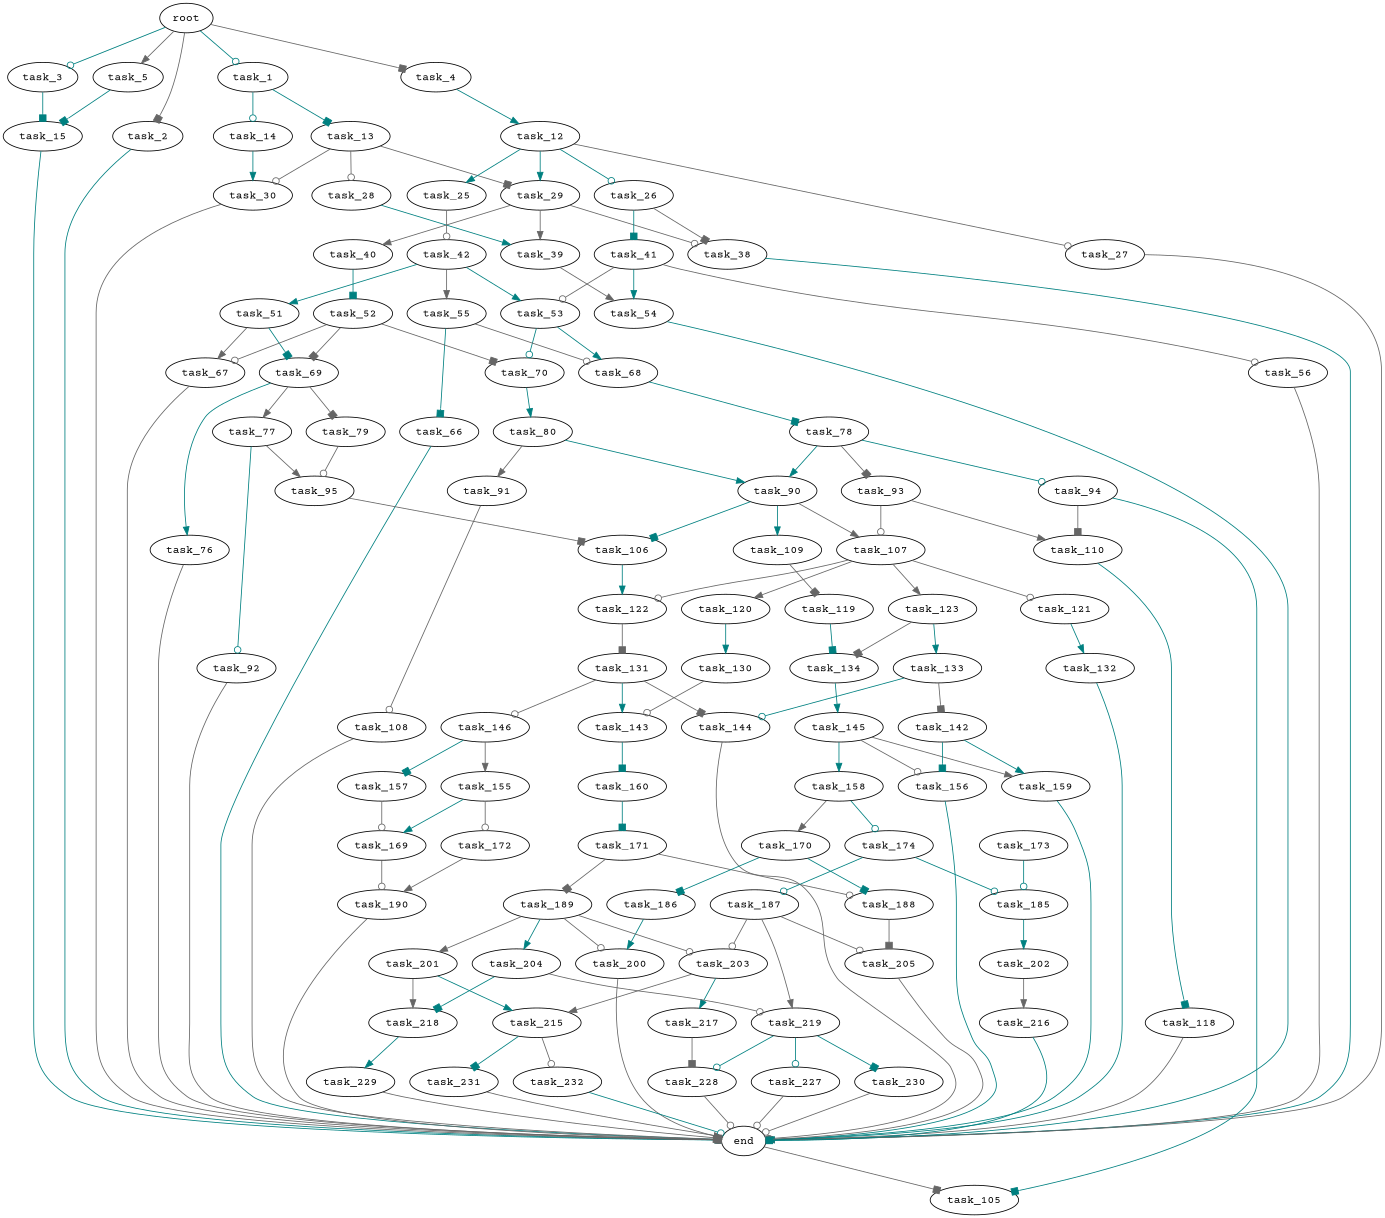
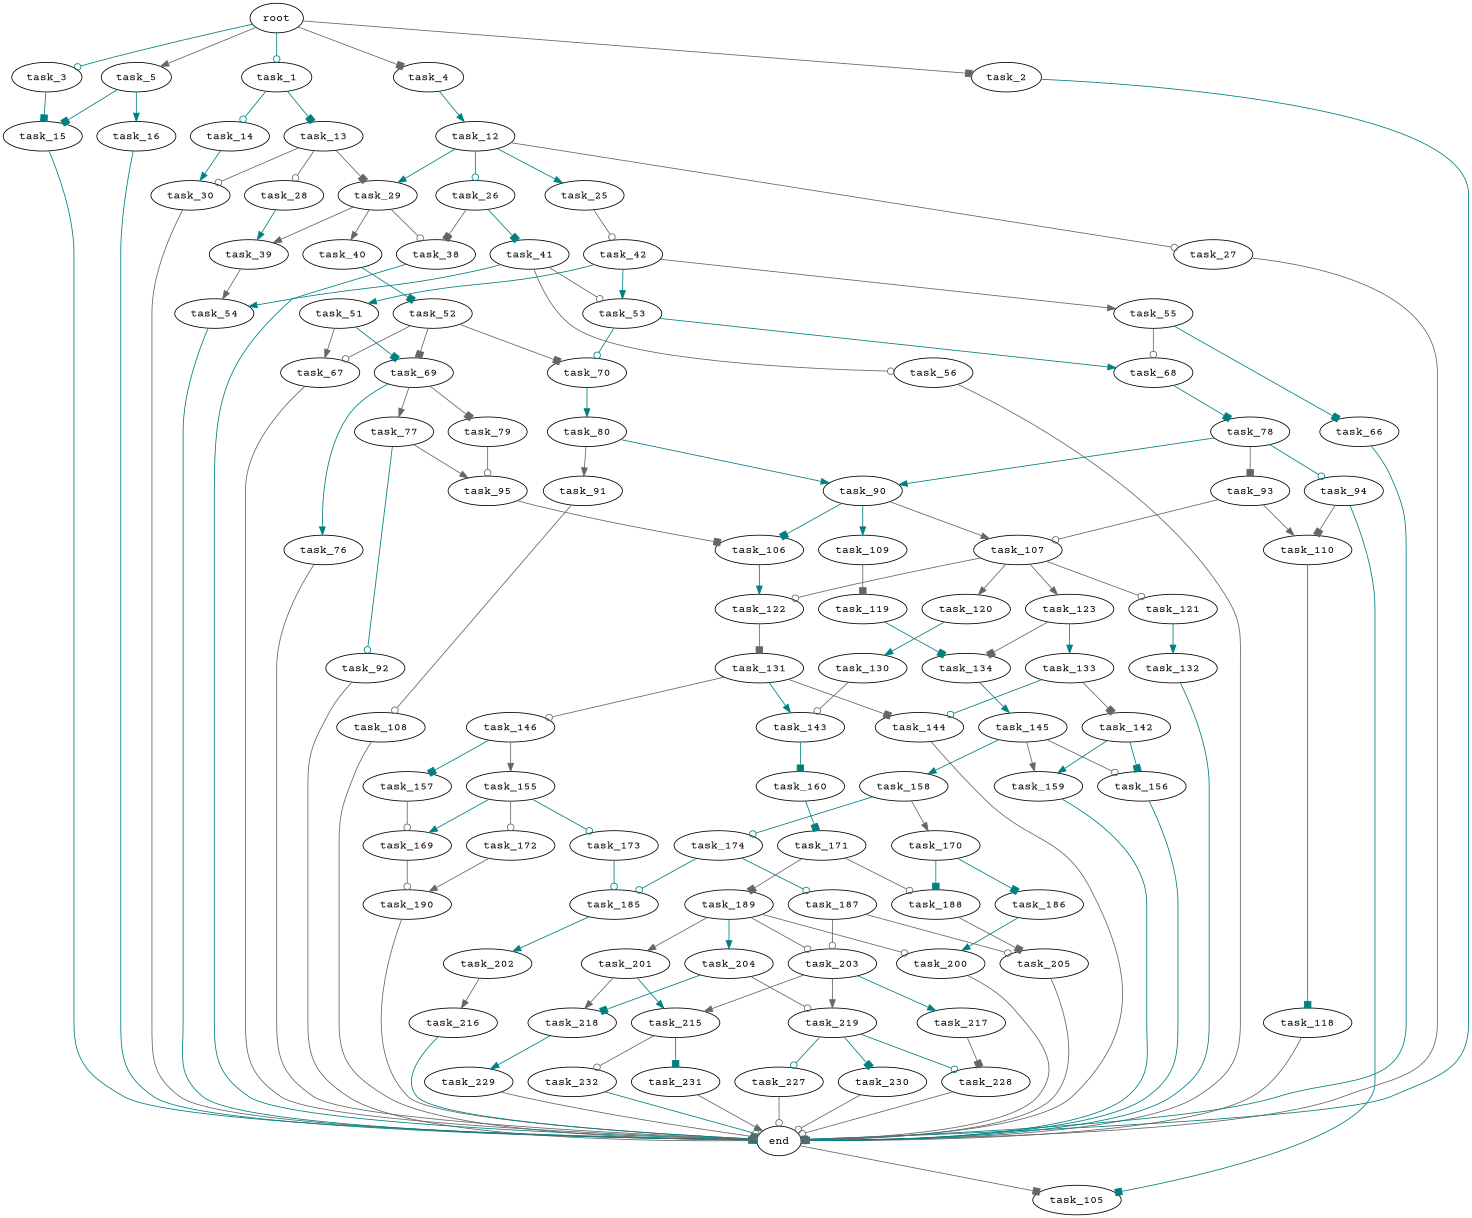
none -> (136, 136)
none -> (559, 814)
(778, 959) -> (832, 989)
